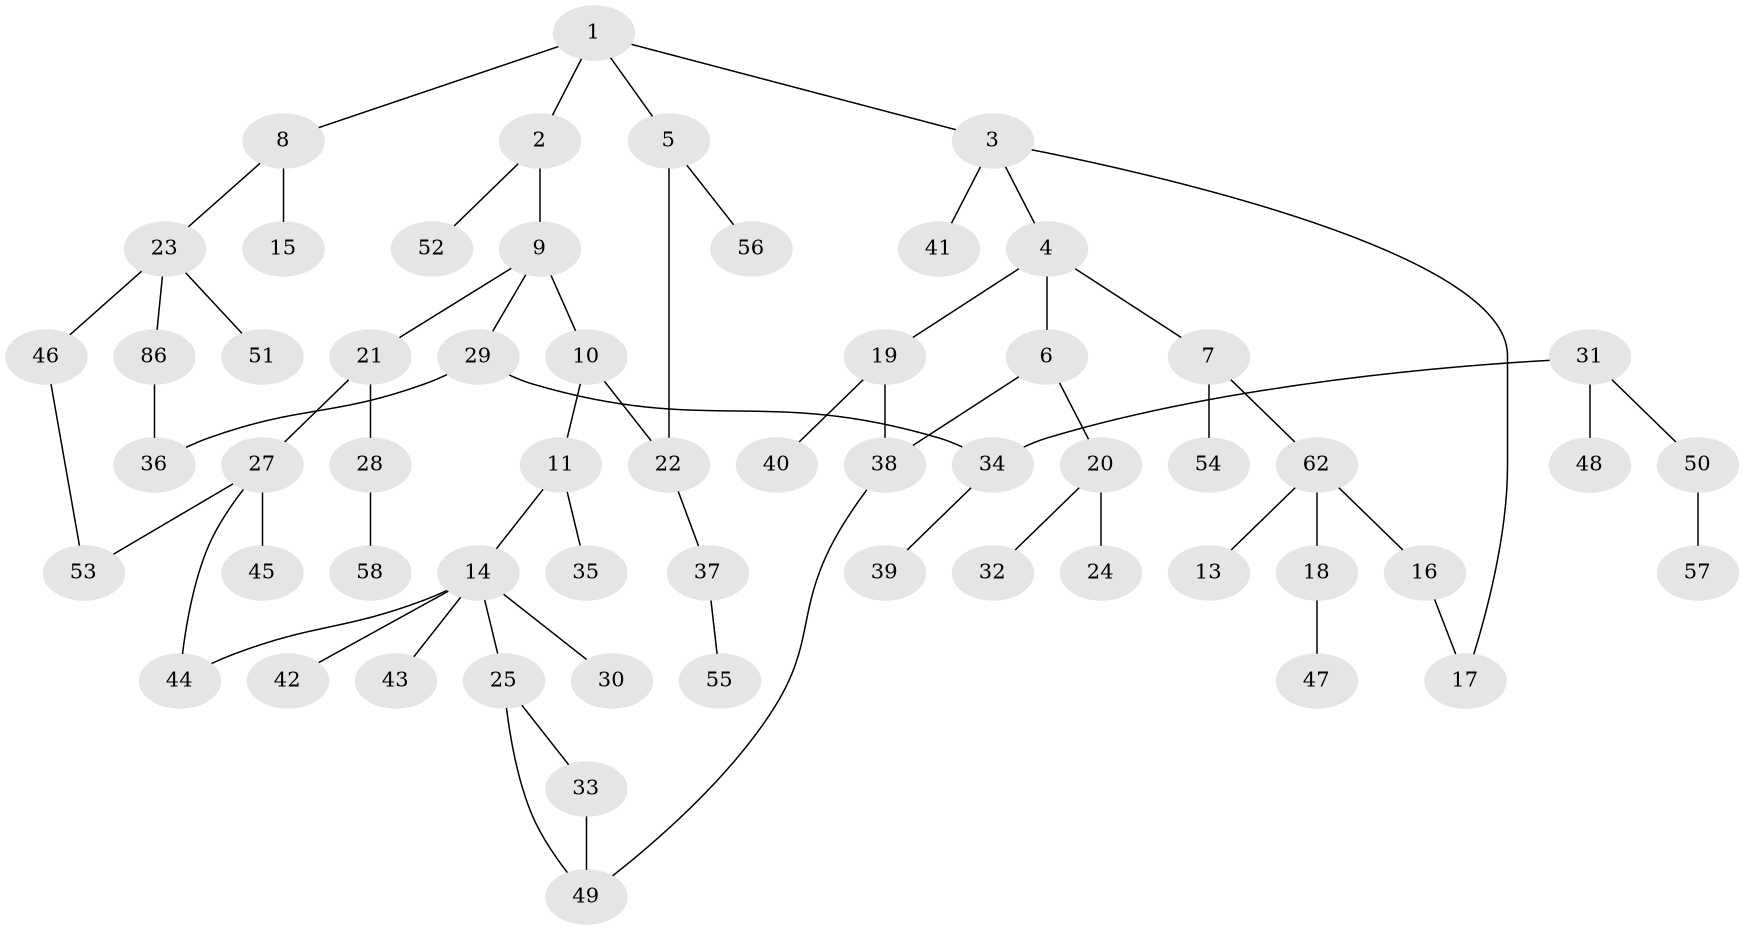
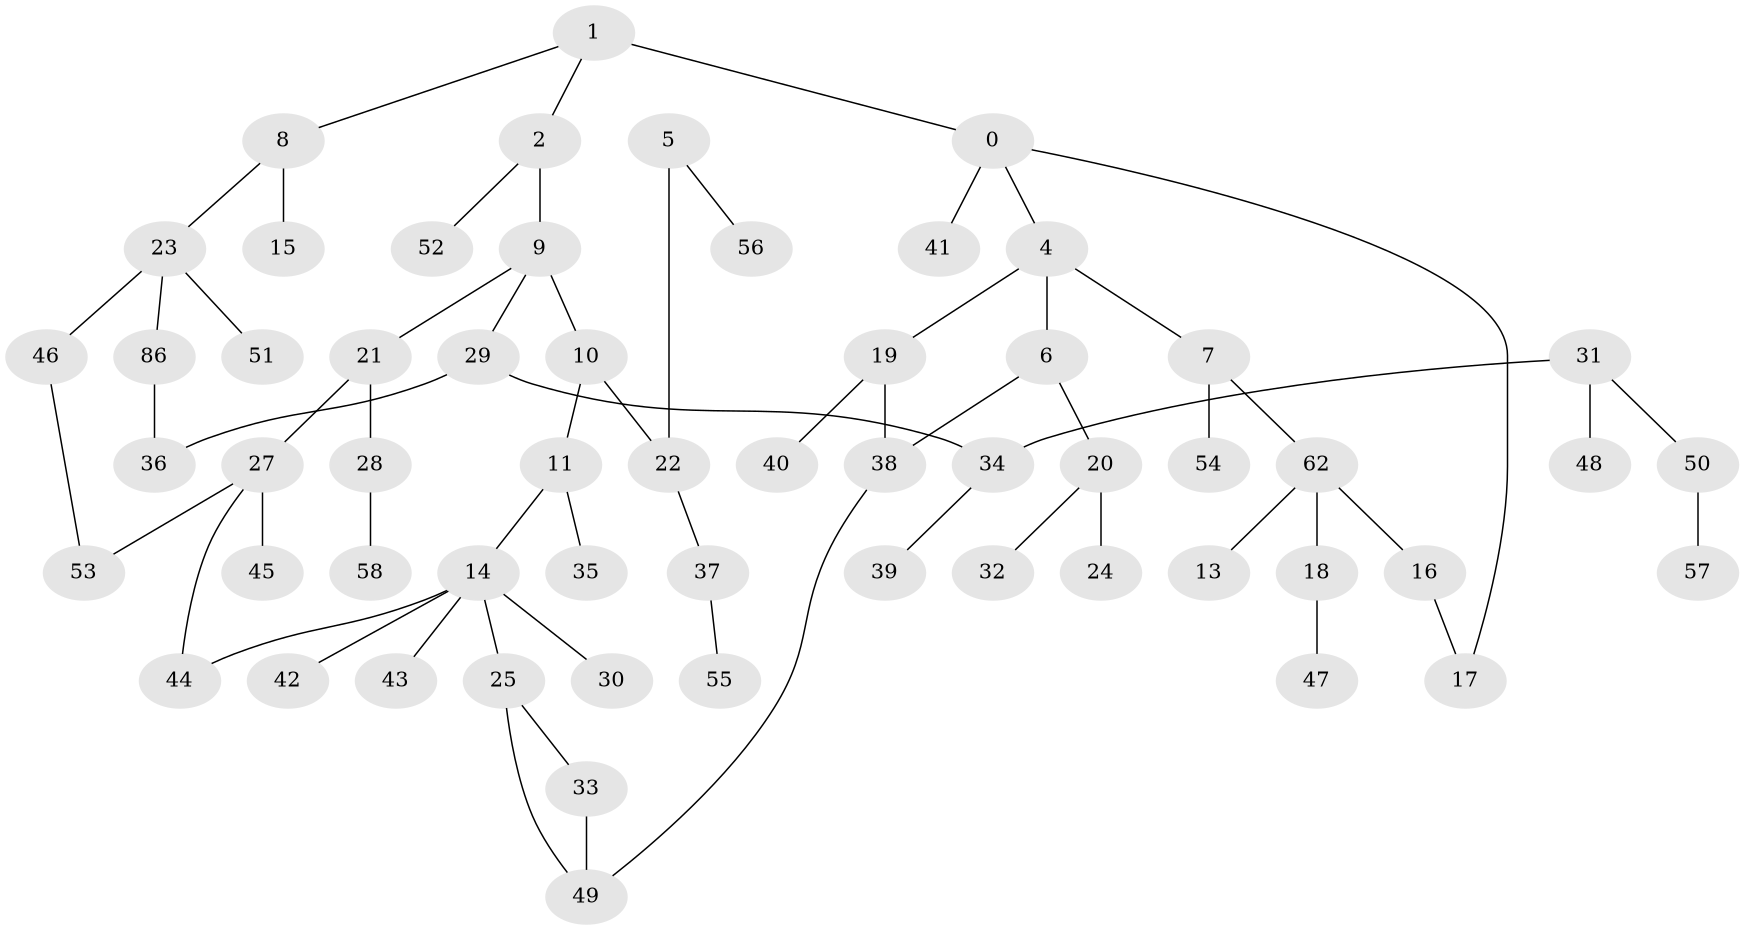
(632, 87) -> none
(993, 141) -> (993, 141)
